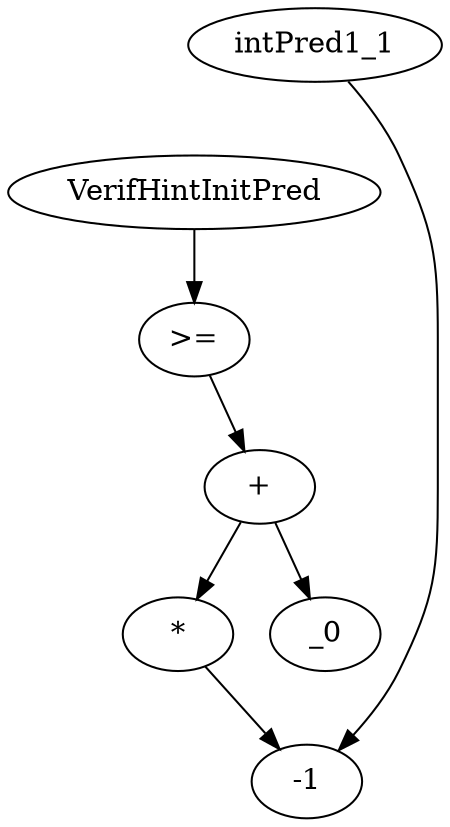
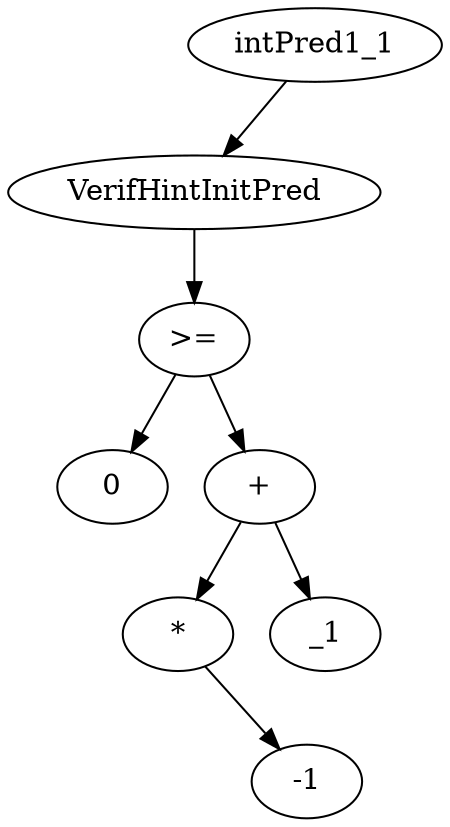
(438, 408) -> (262, 110)
none -> (113, 487)
(325, 634) -> (325, 634)
